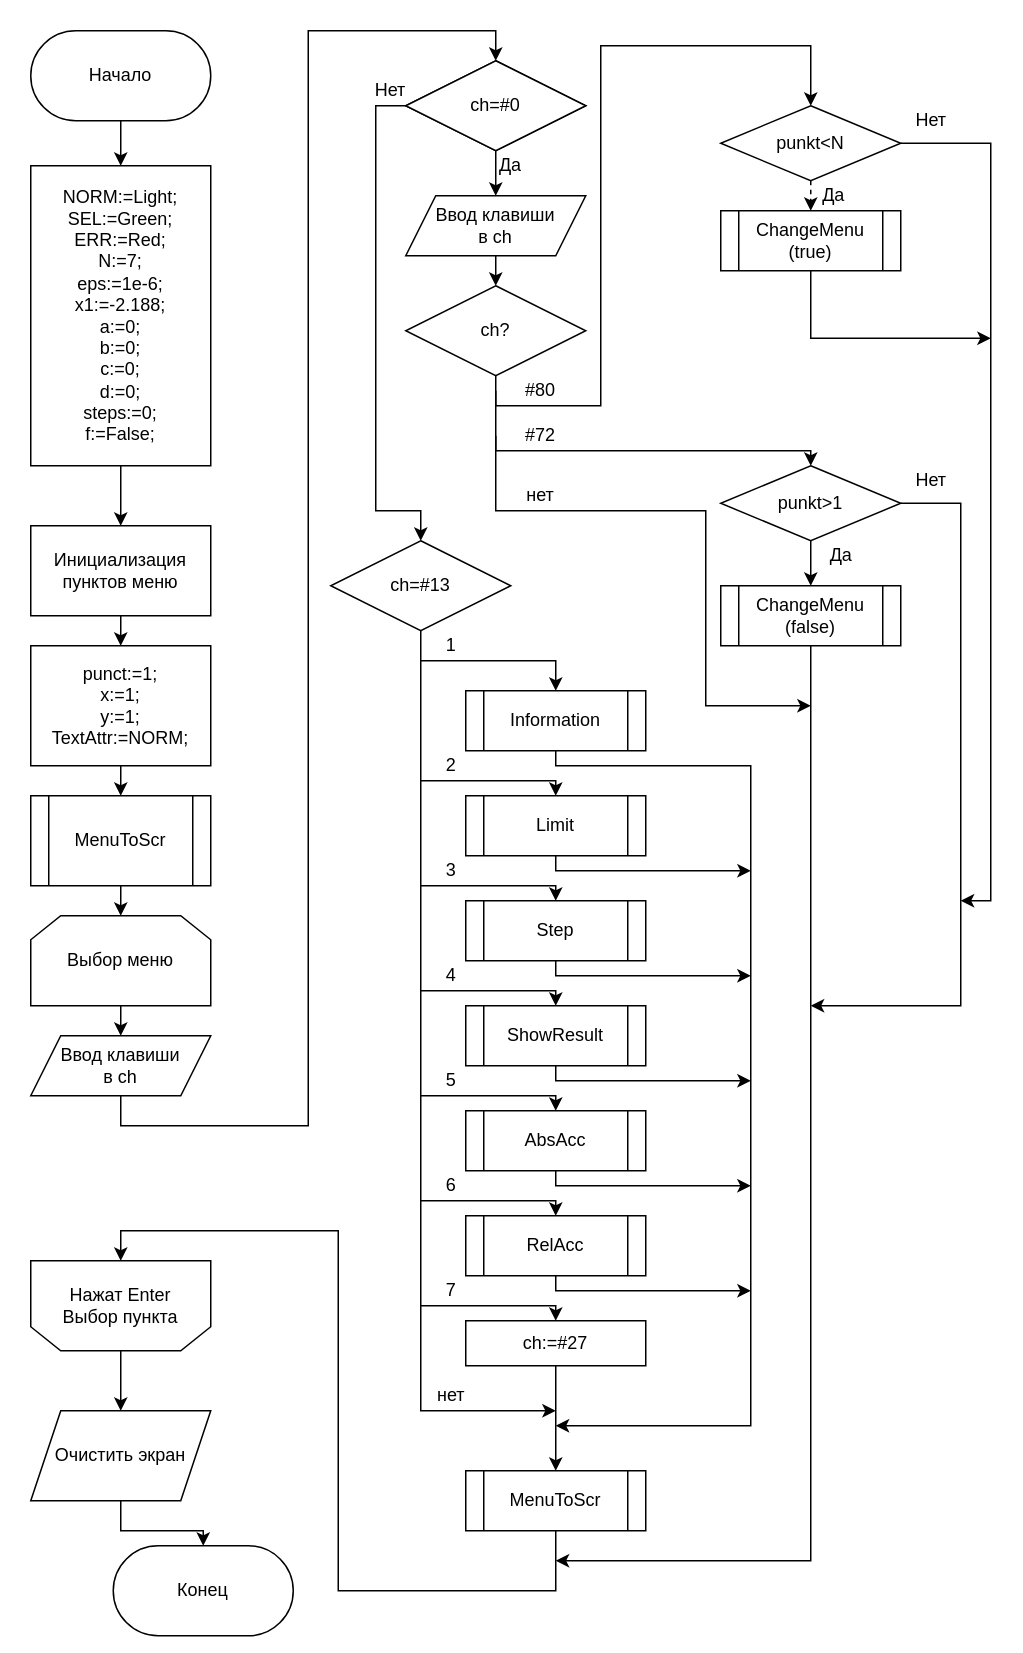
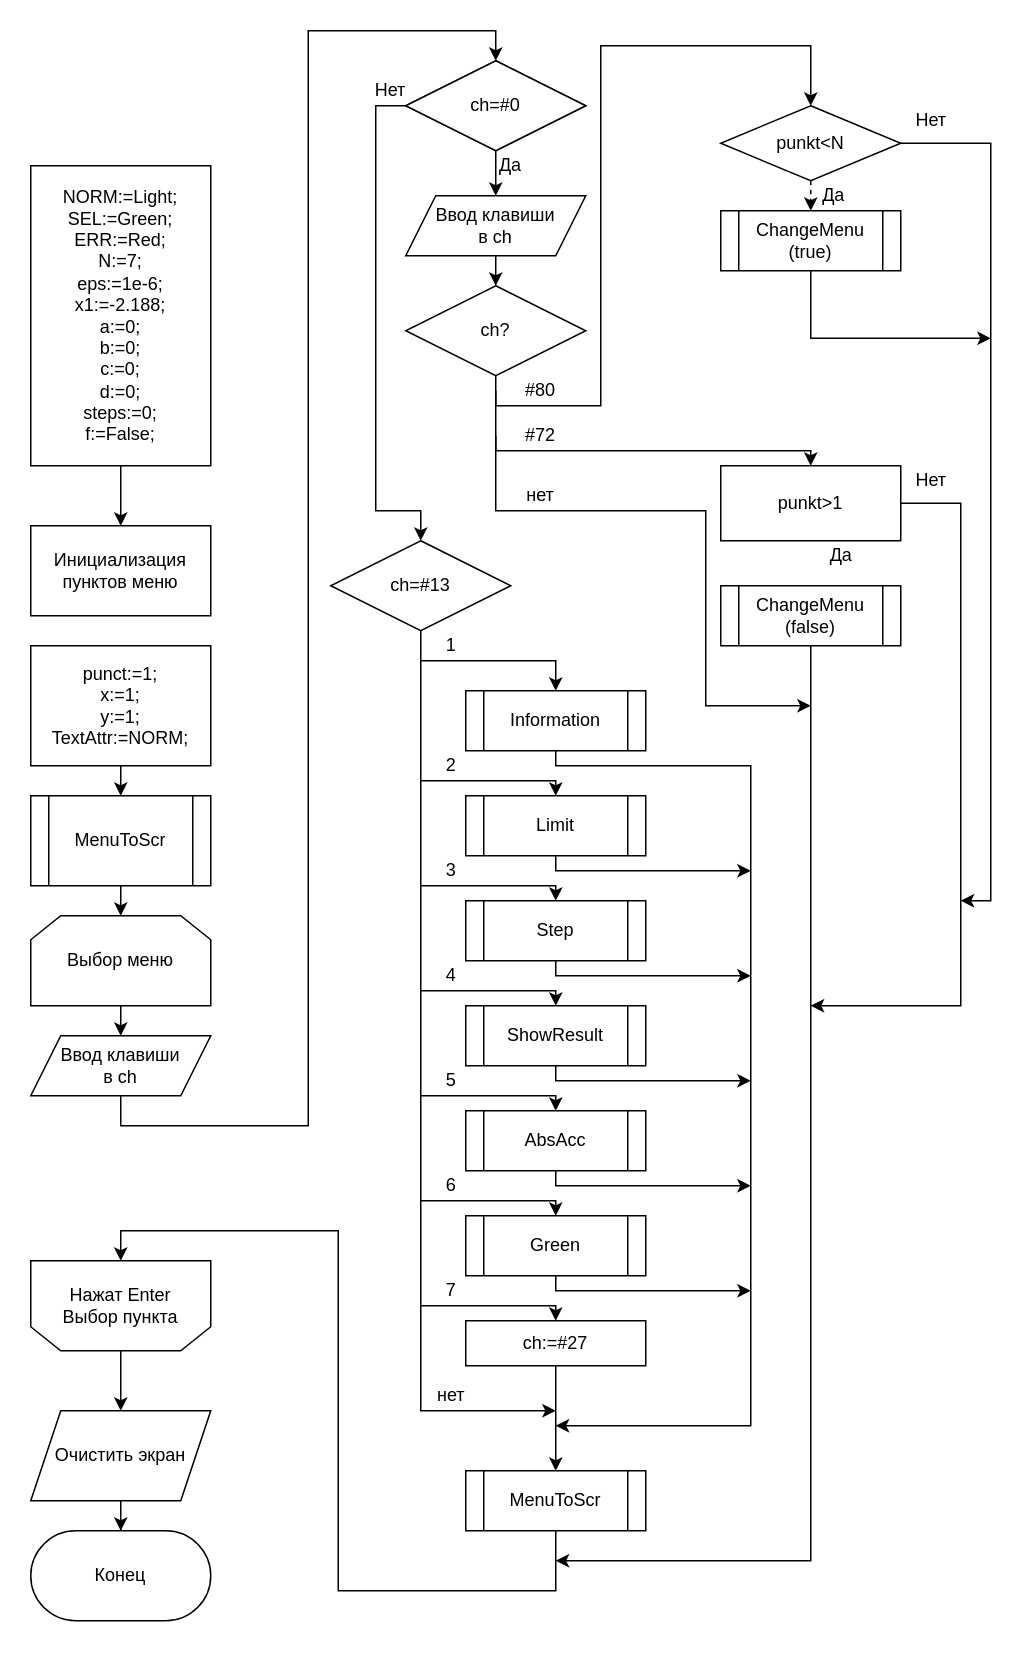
(121, 76) -> none
(121, 149) -> none
(811, 503) -> (811, 503)
(811, 558) -> none
(121, 626) -> none
(556, 1246) -> (556, 1246)
(203, 1591) -> (121, 1576)
